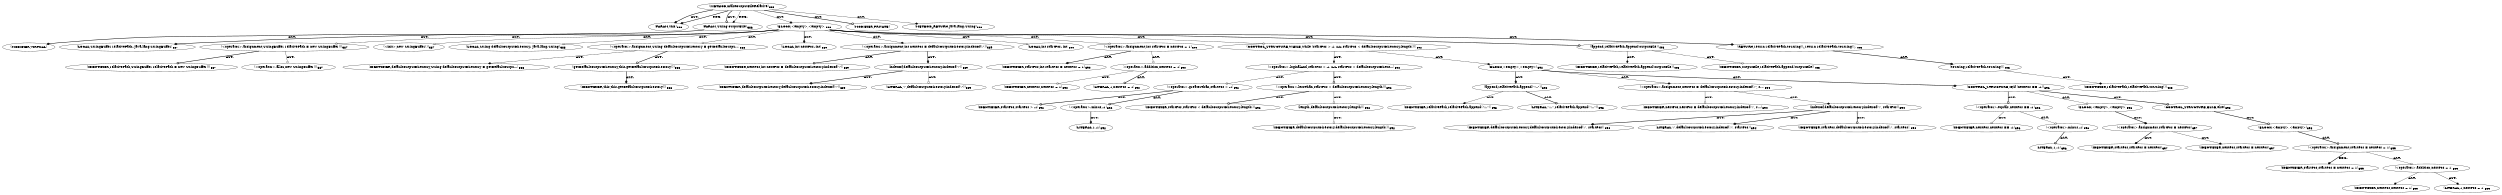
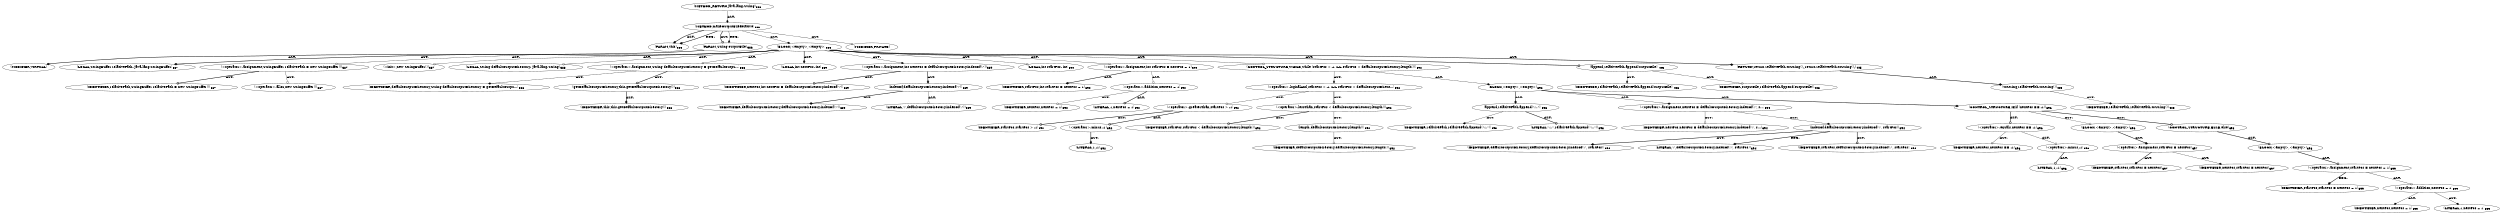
(808, 17) -> (801, 37)
(843, 17) -> (727, 15)
(1795, 118) -> (1796, 138)
